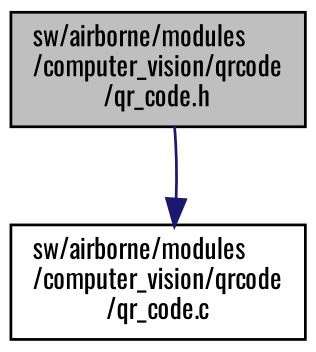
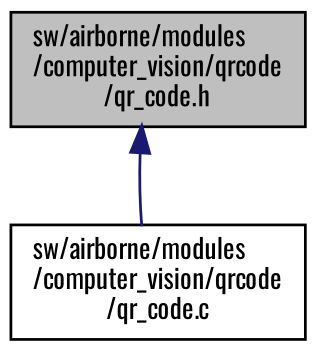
(176, 162) -> (140, 190)
